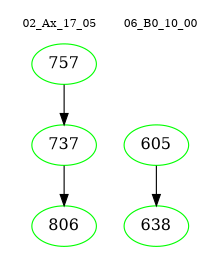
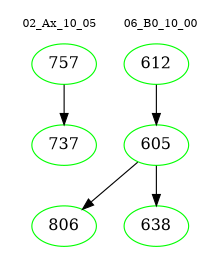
(60, 24) -> (60, 24)
none -> (156, 64)
(64, 180) -> (123, 175)
